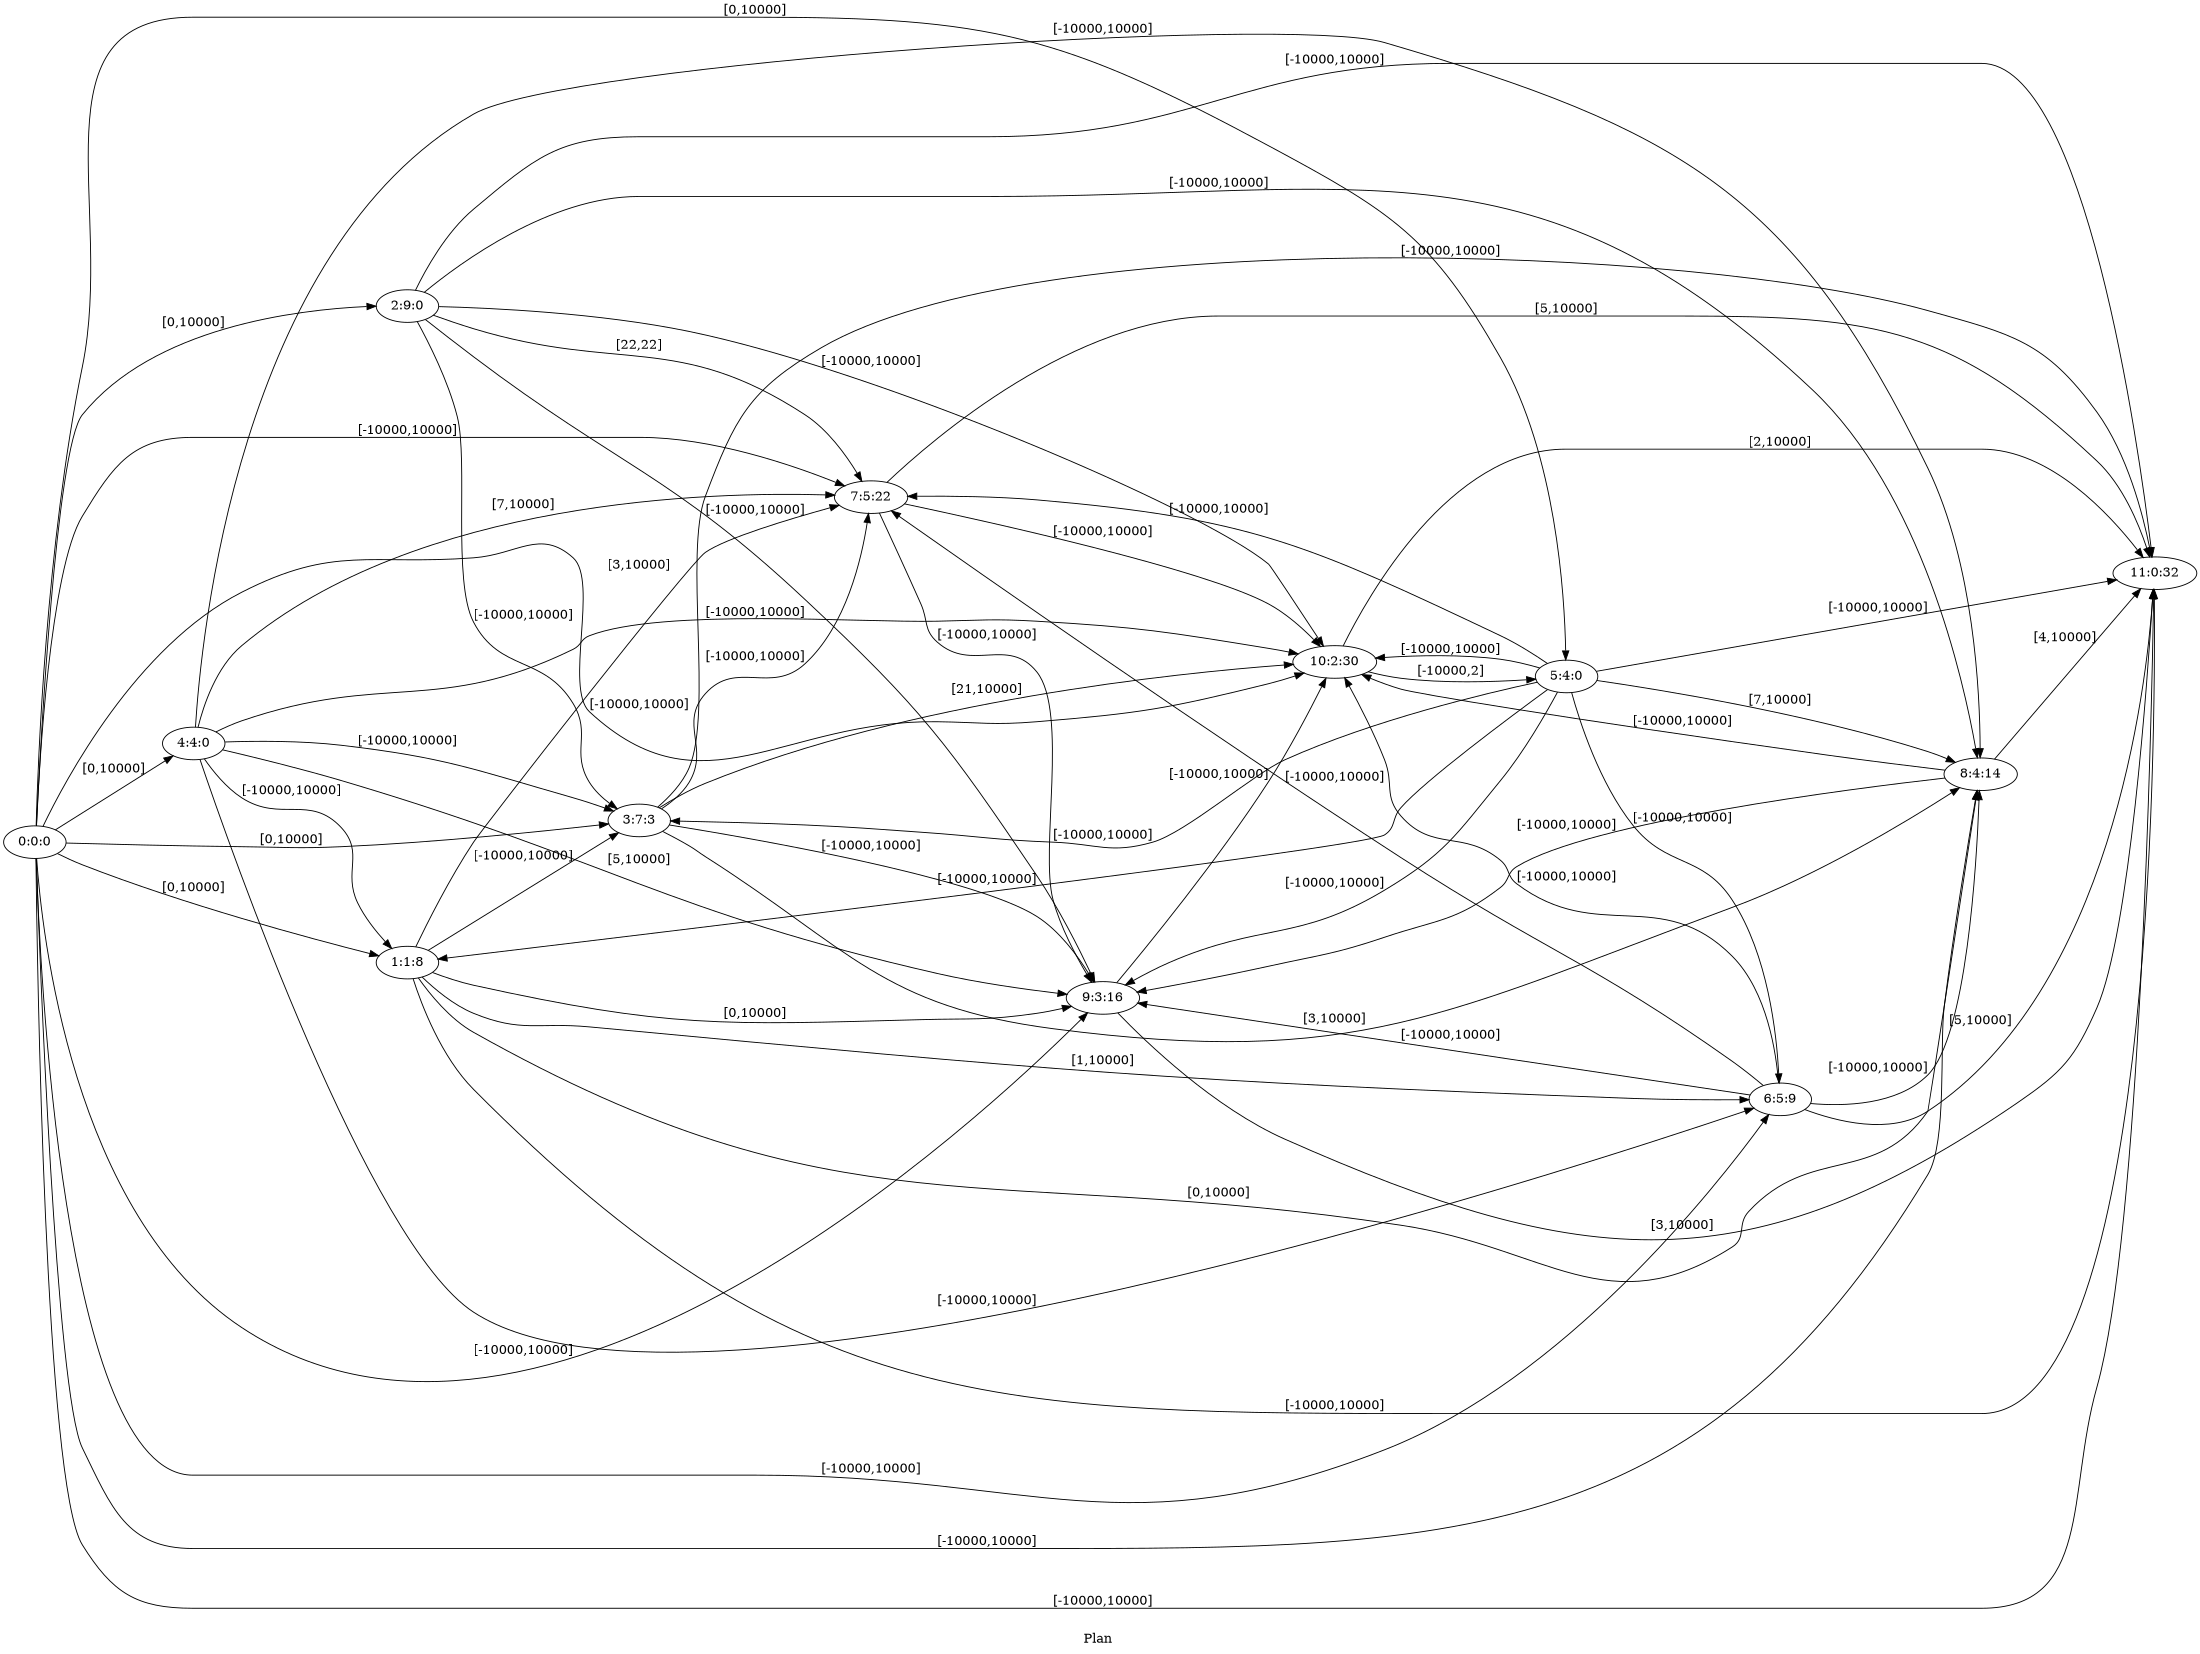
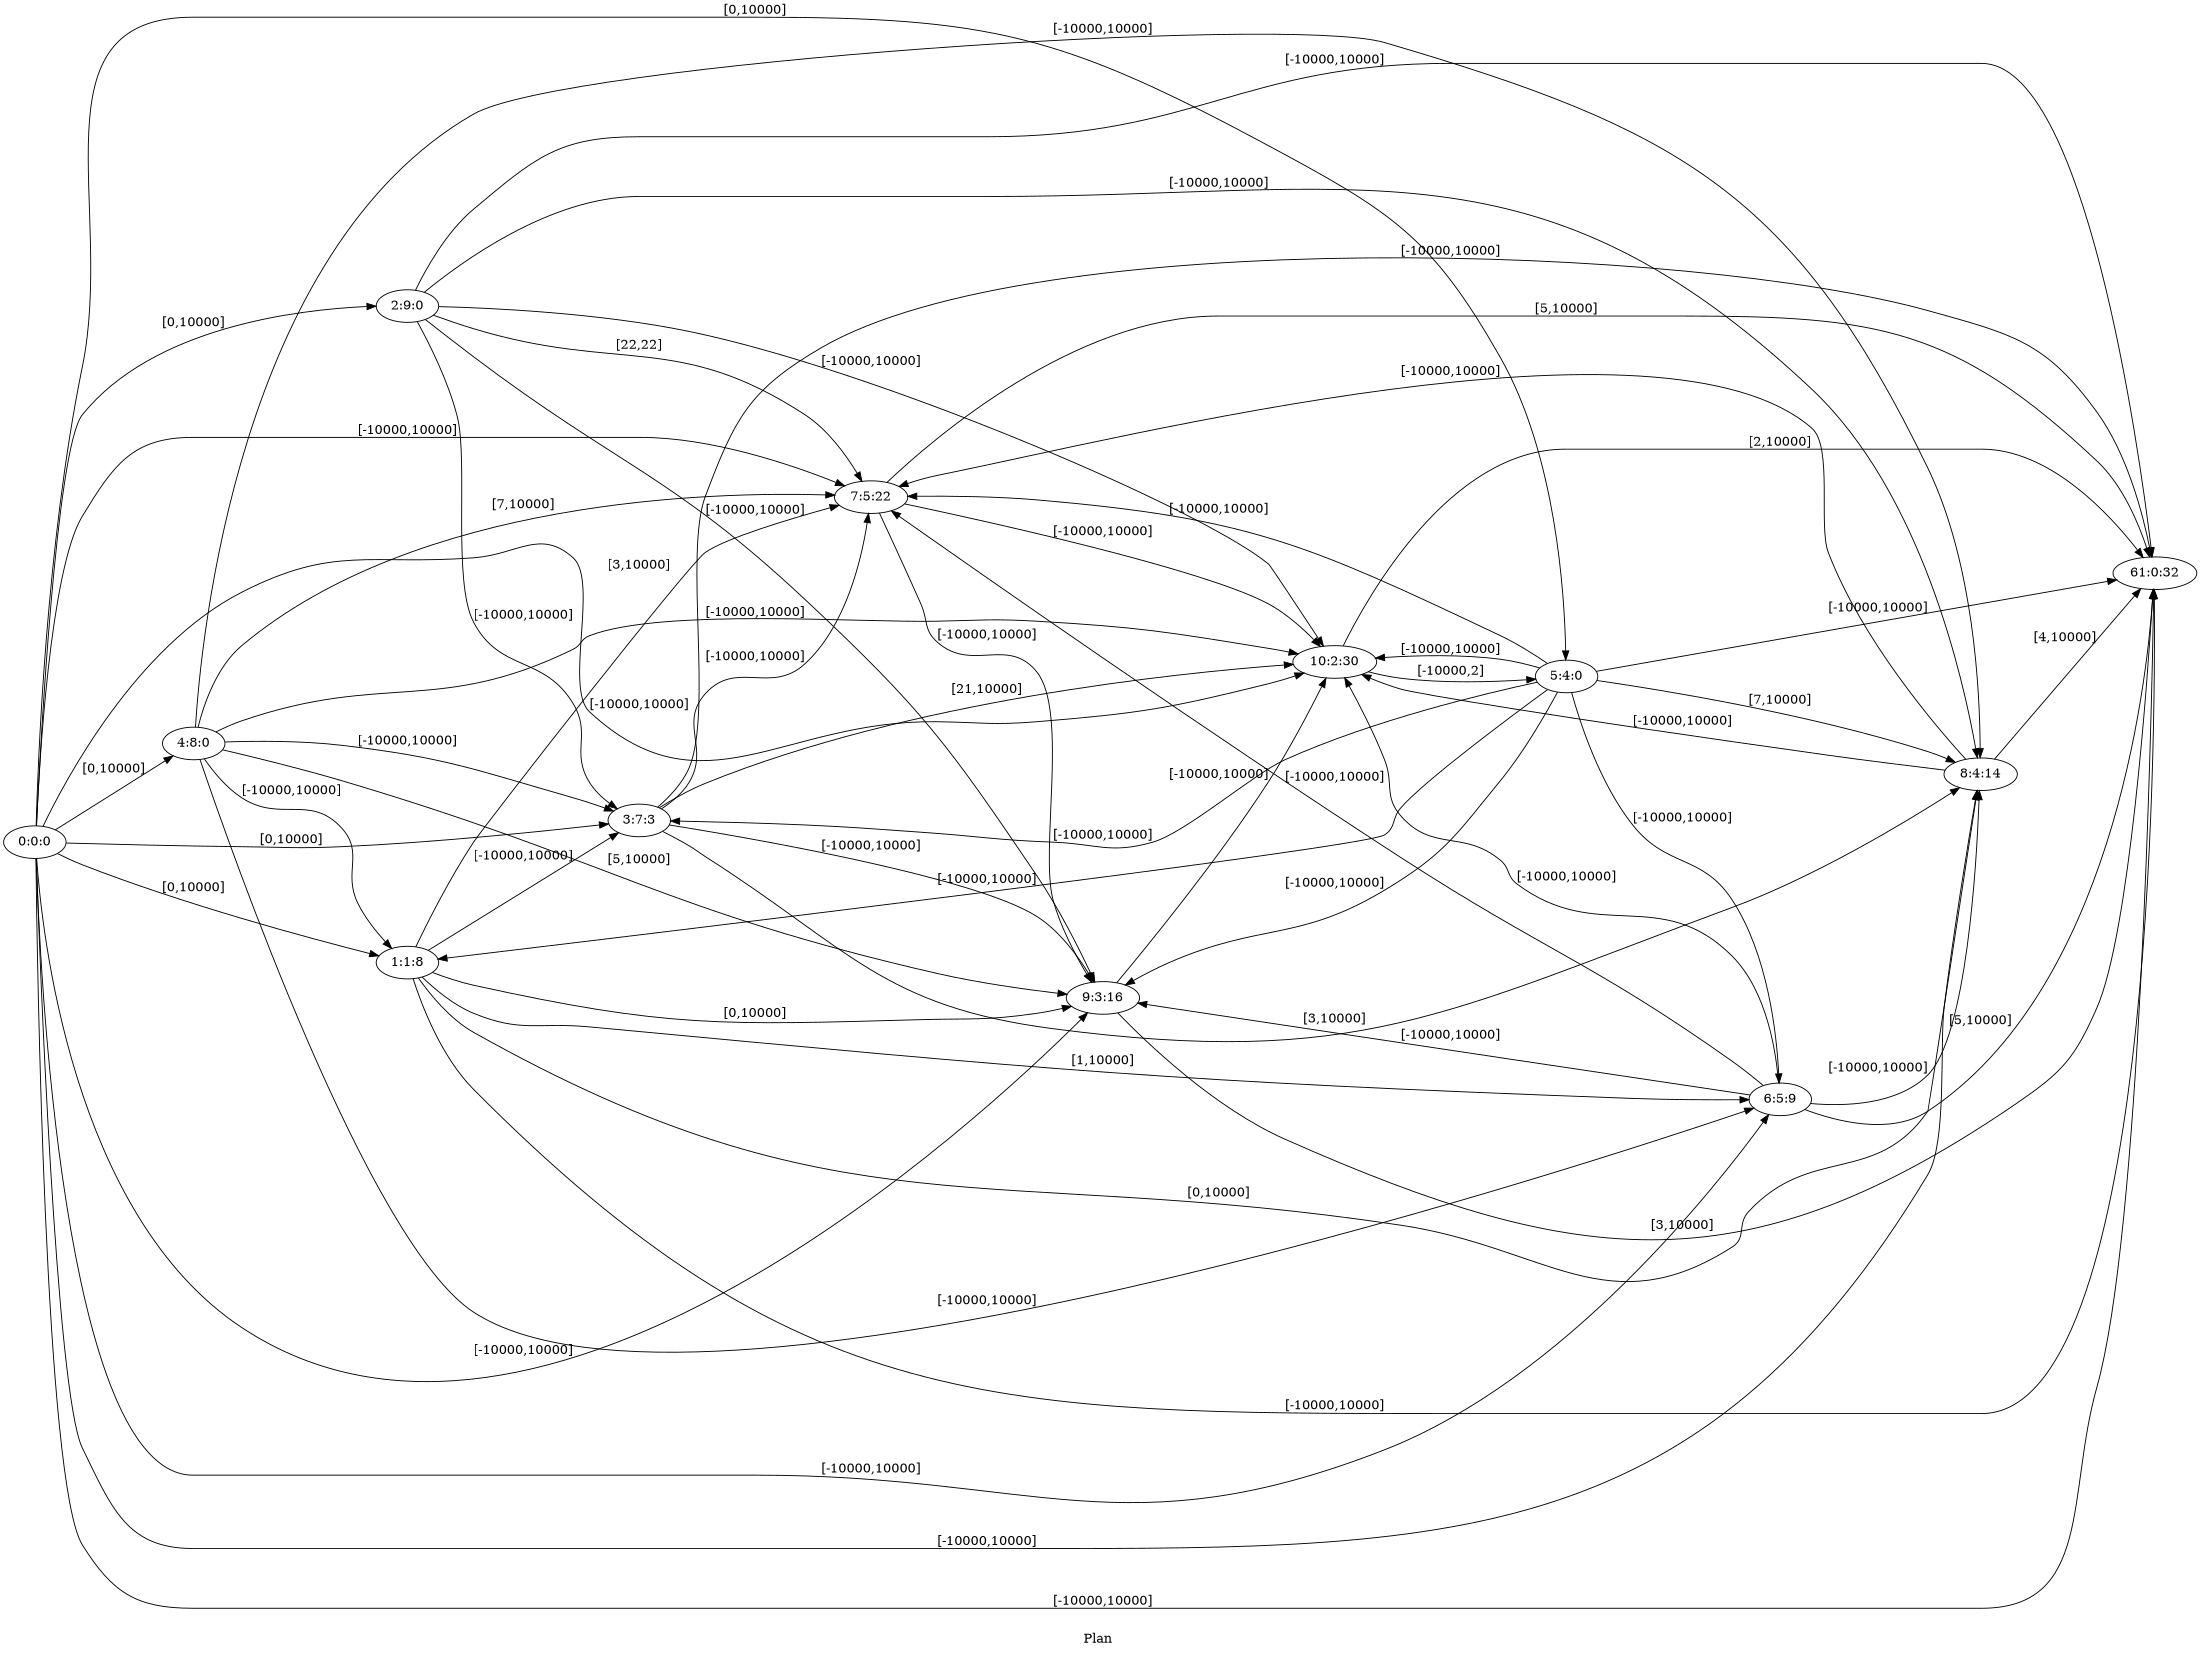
(2155, 573) -> (2155, 573)
(194, 743) -> (194, 743)
(1535, 858) -> (1548, 377)
